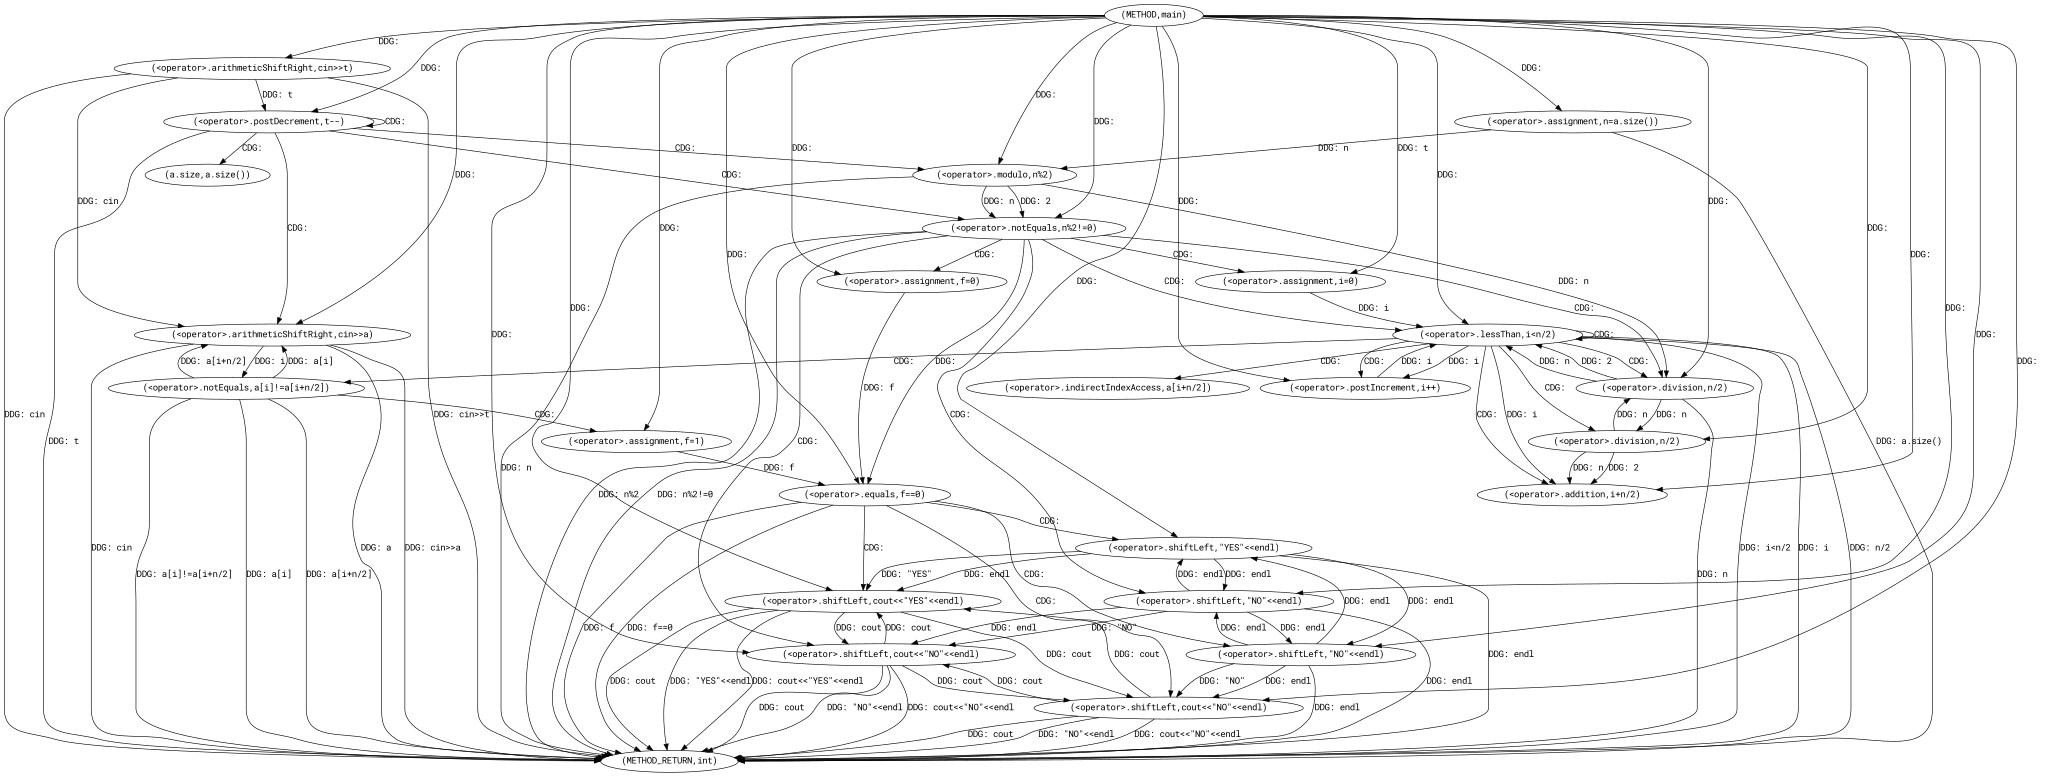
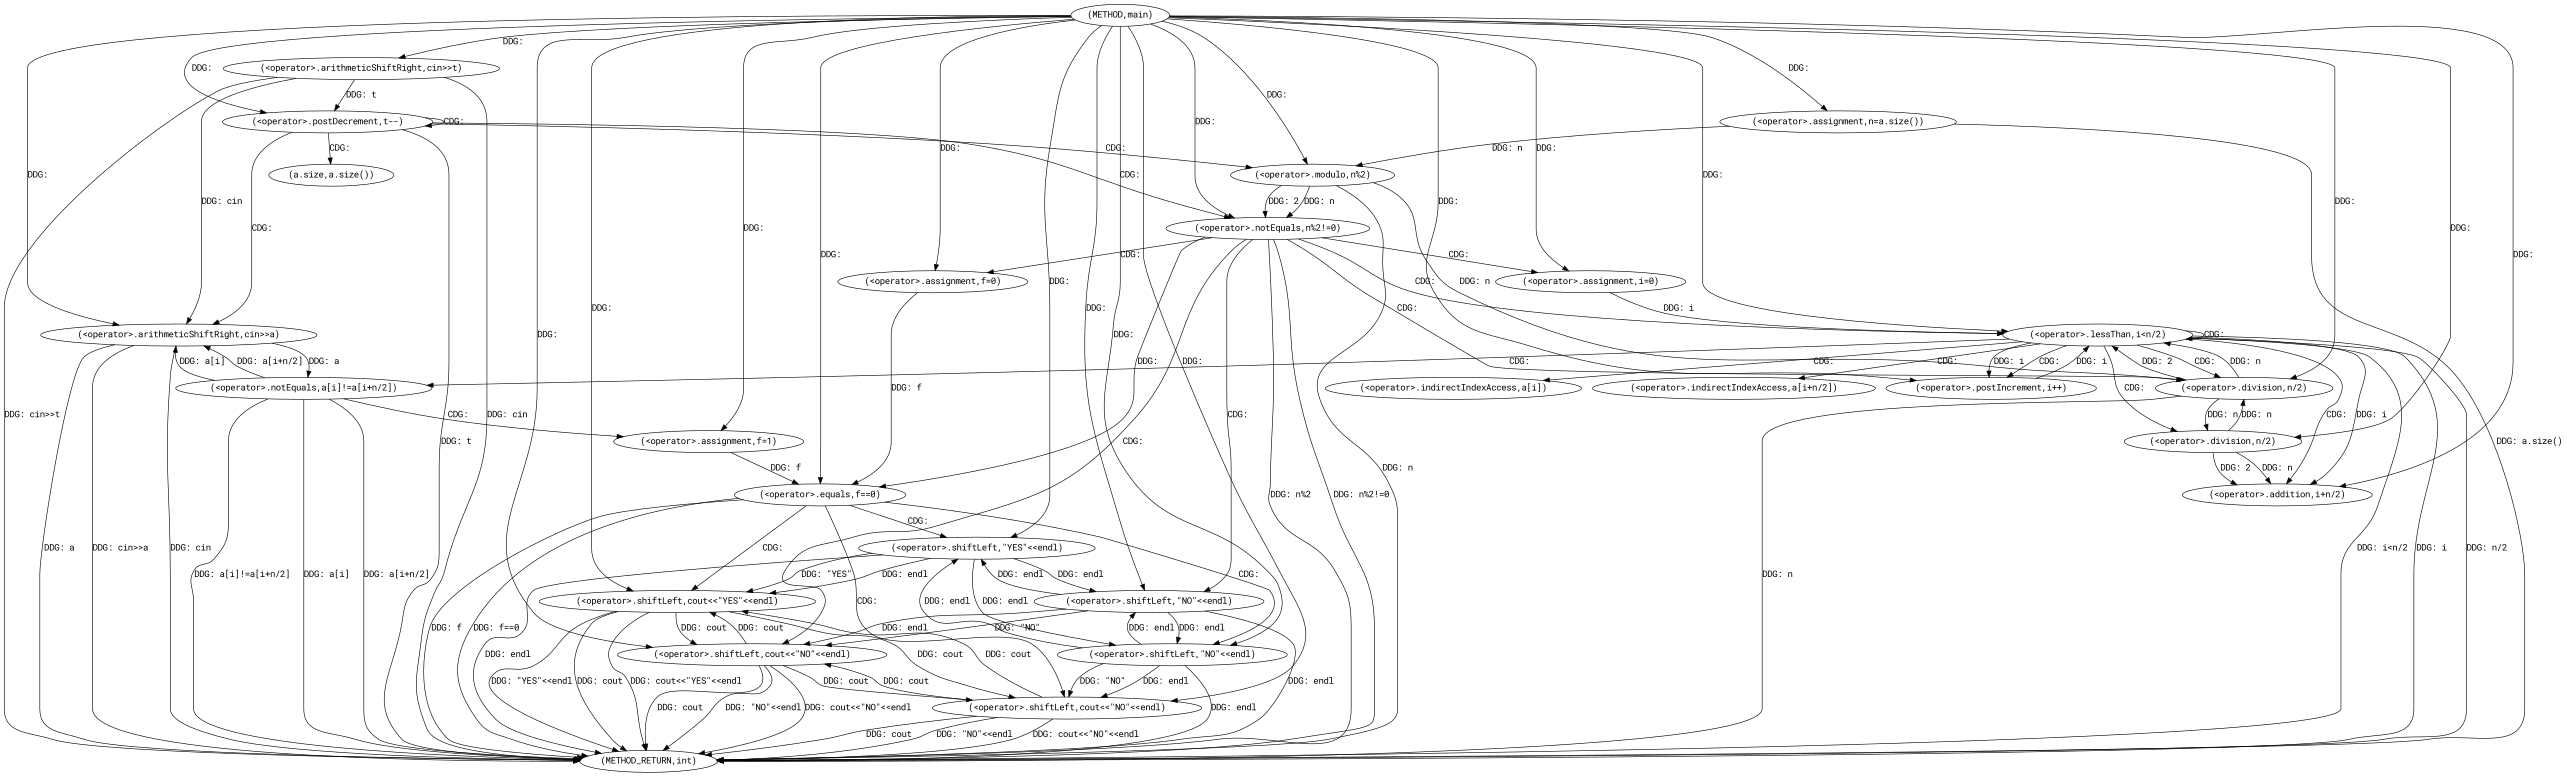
(1413, 149) -> (1549, 149)
(270, 362) -> (324, 362)
none -> (1453, 388)
